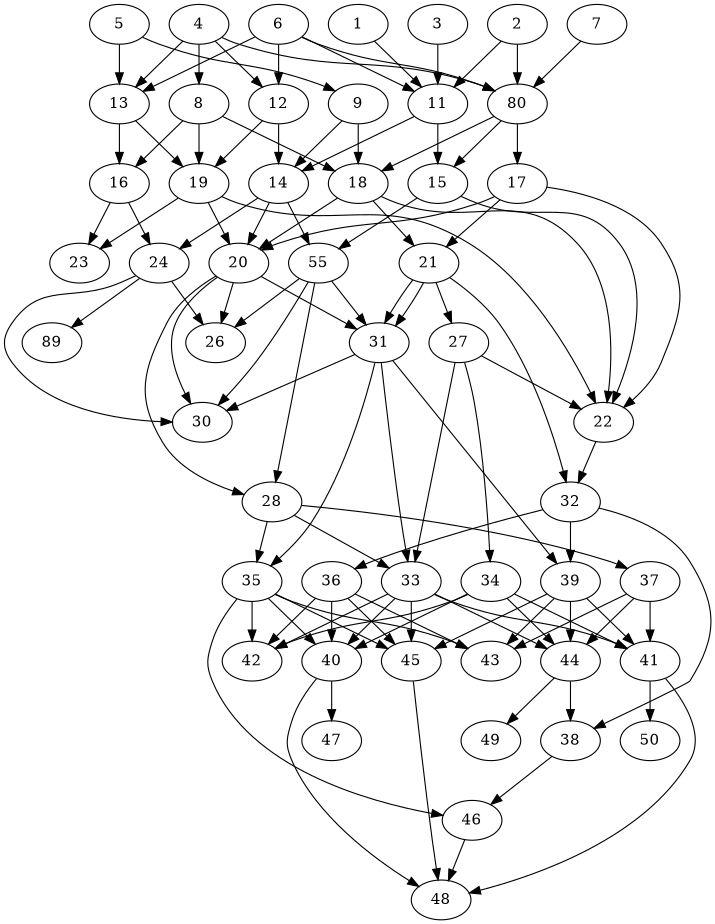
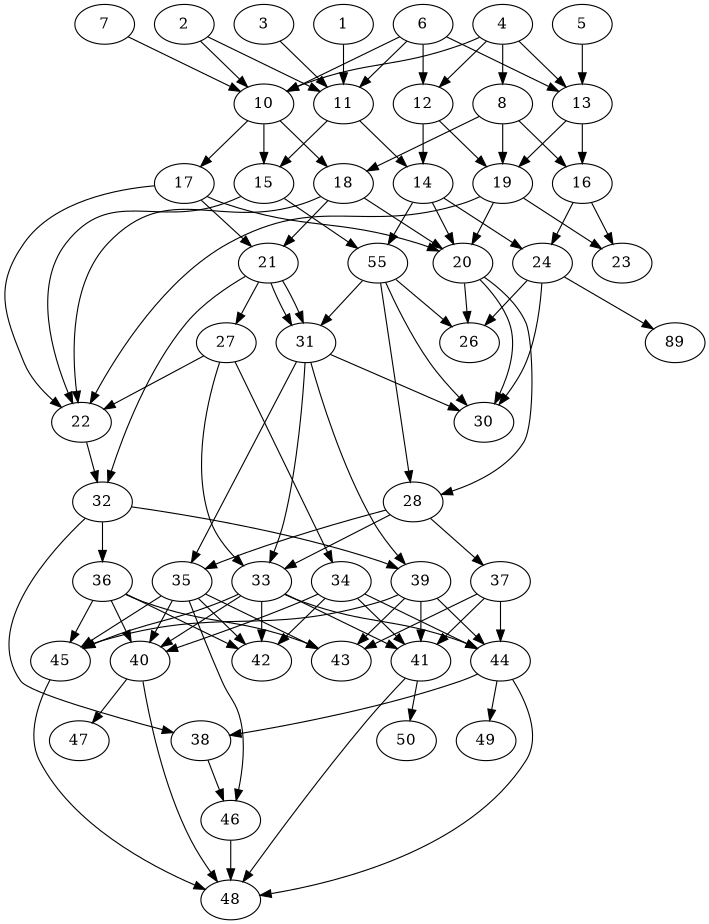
(358, 104) -> none
(517, 104) -> (264, 104)
(293, 294) -> none
none -> (450, 831)
